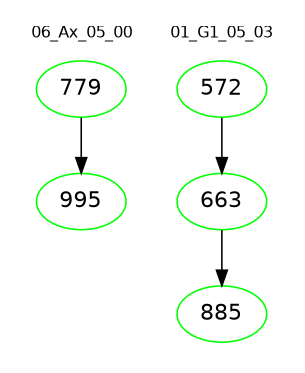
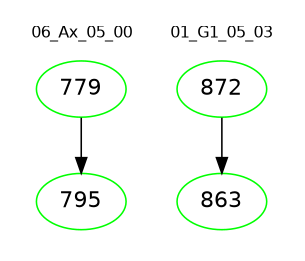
(222, 89) -> (222, 89)
(81, 202) -> (81, 202)
(222, 202) -> (222, 202)
(222, 314) -> none
